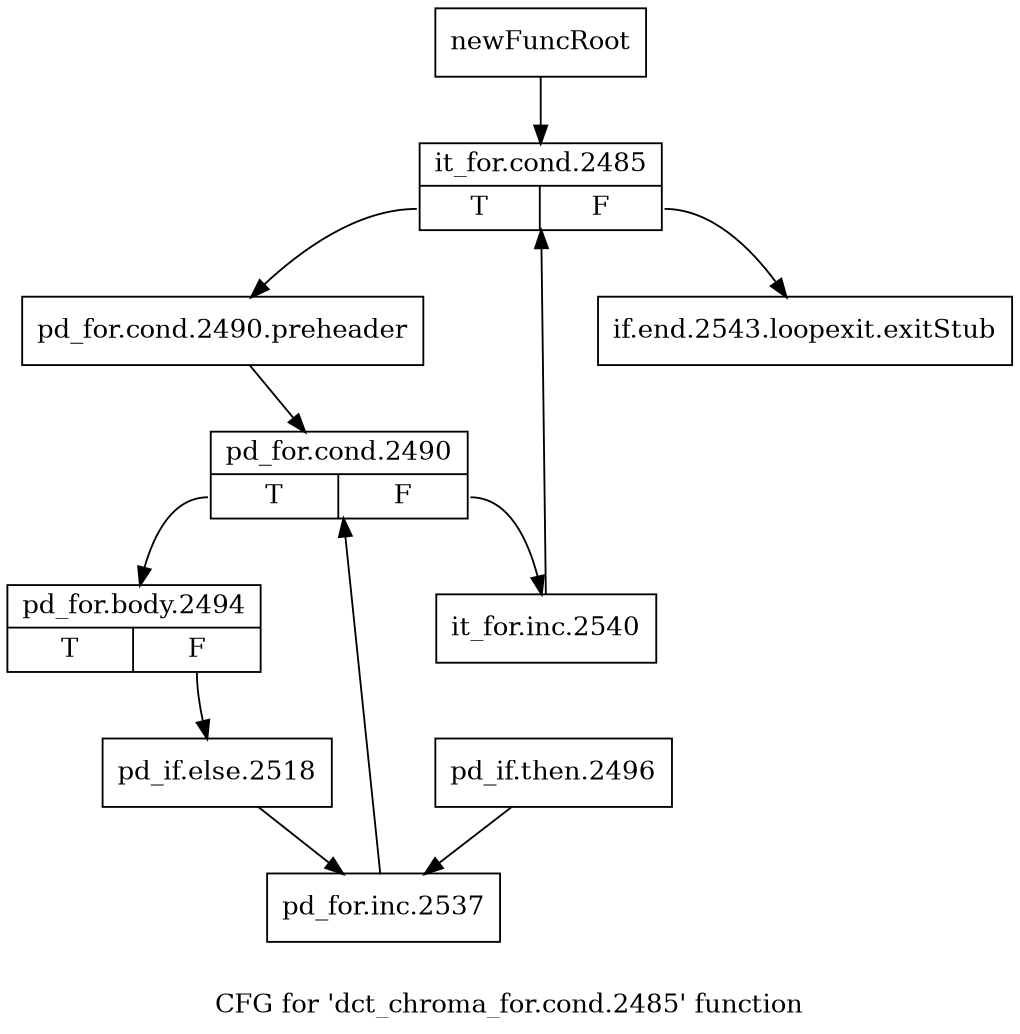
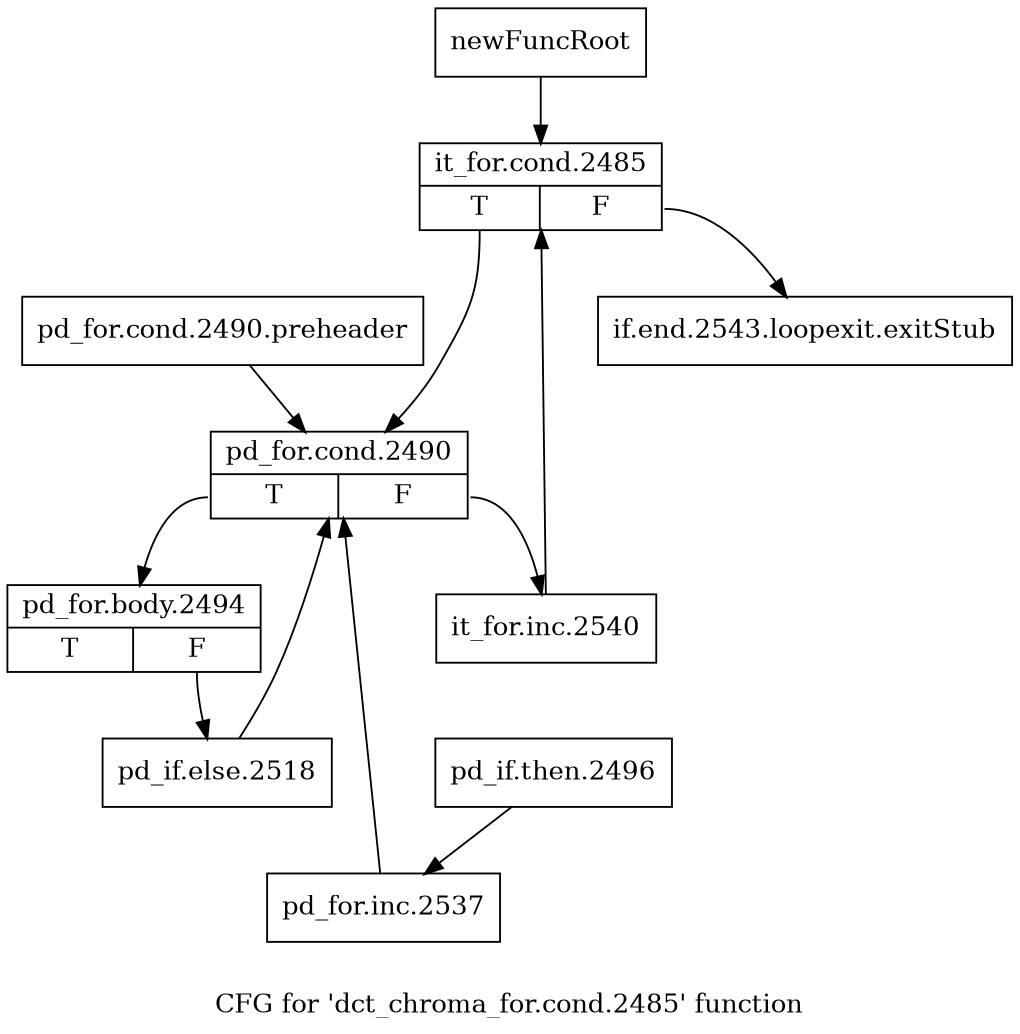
(334, 233) -> (457, 332)
(293, 835) -> (289, 641)
